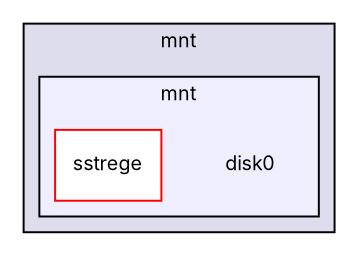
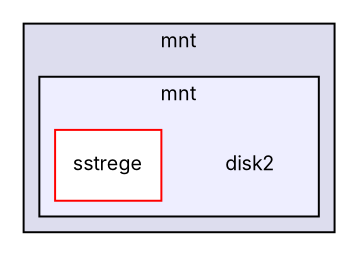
(250, 165) -> (250, 165)
